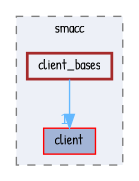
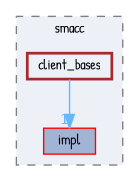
(70, 141) -> (70, 141)
